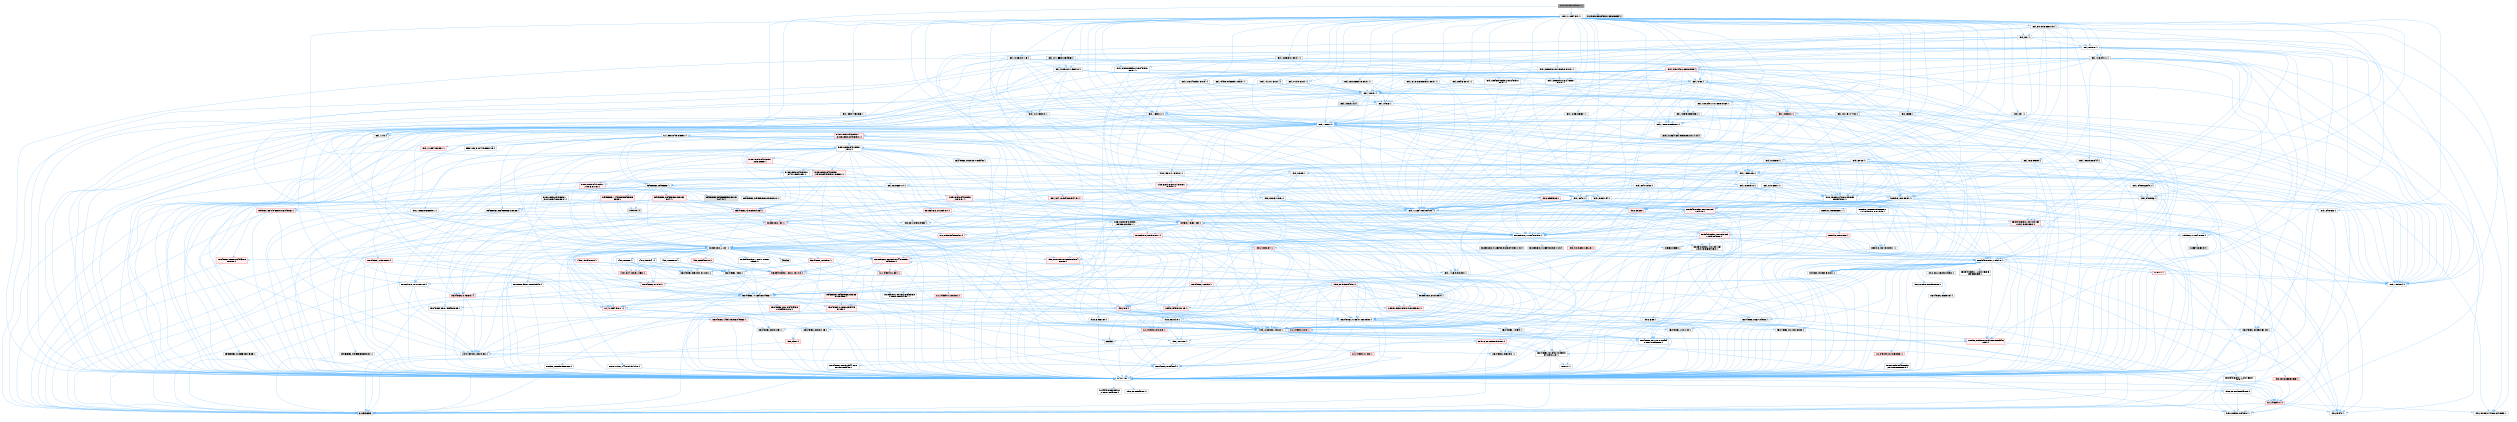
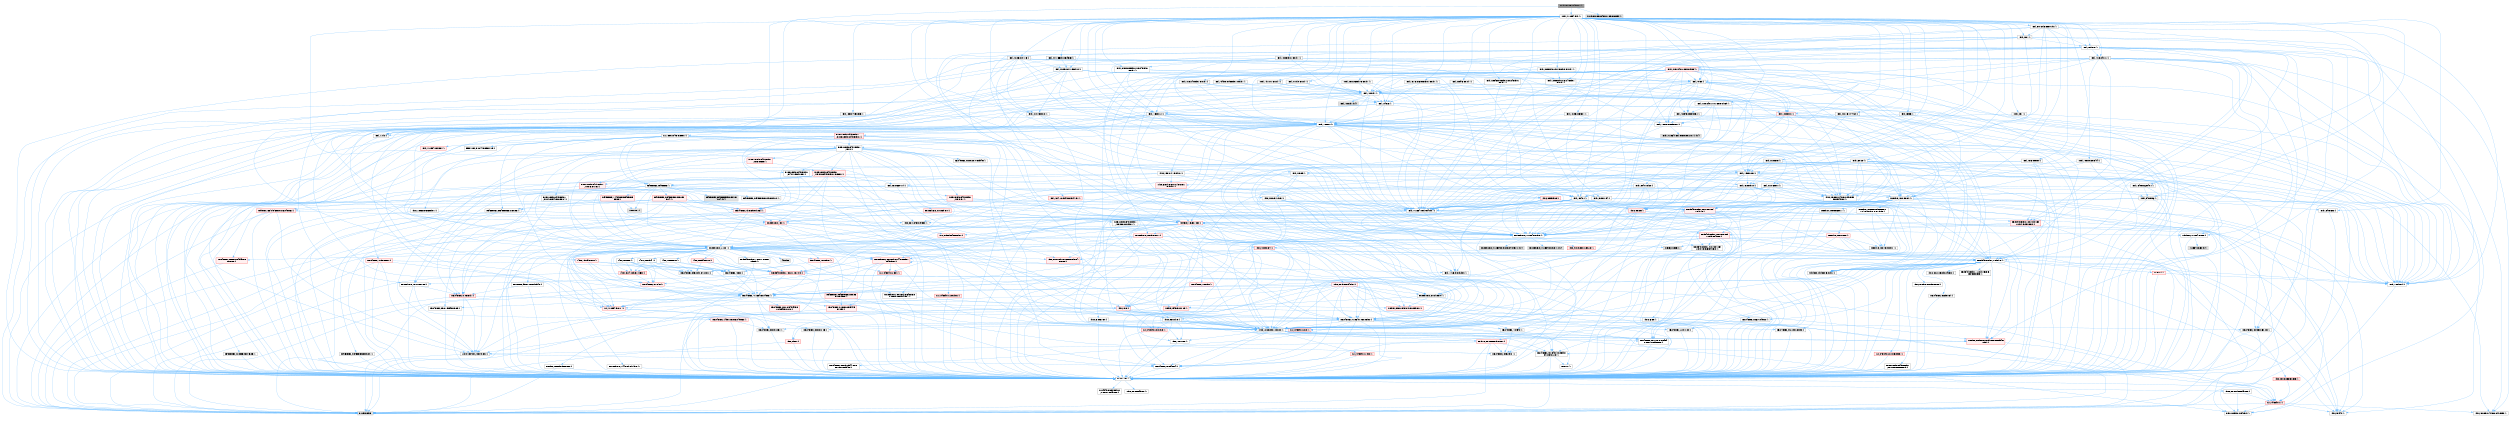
(1109, 342) -> none
(624, 367) -> (624, 367)
(2239, 379) -> none
